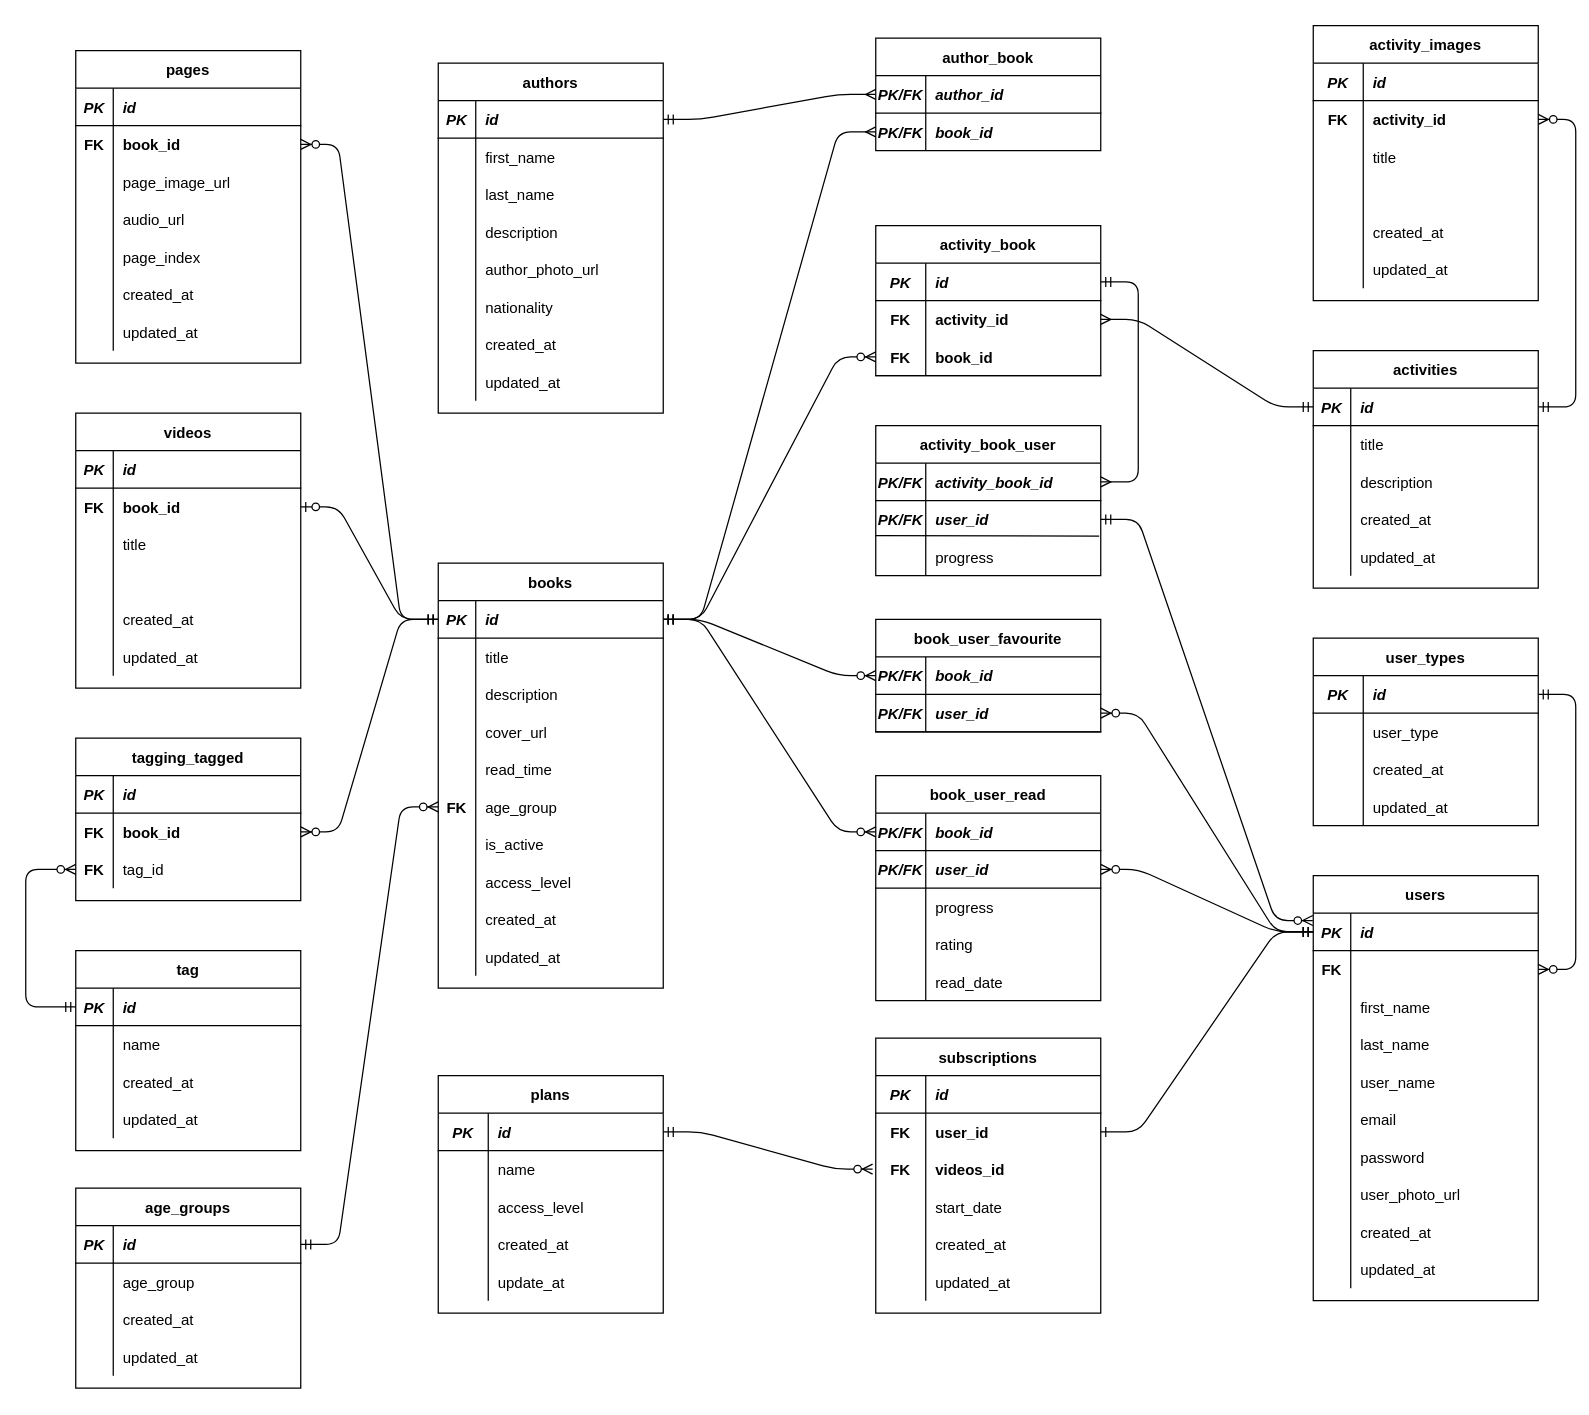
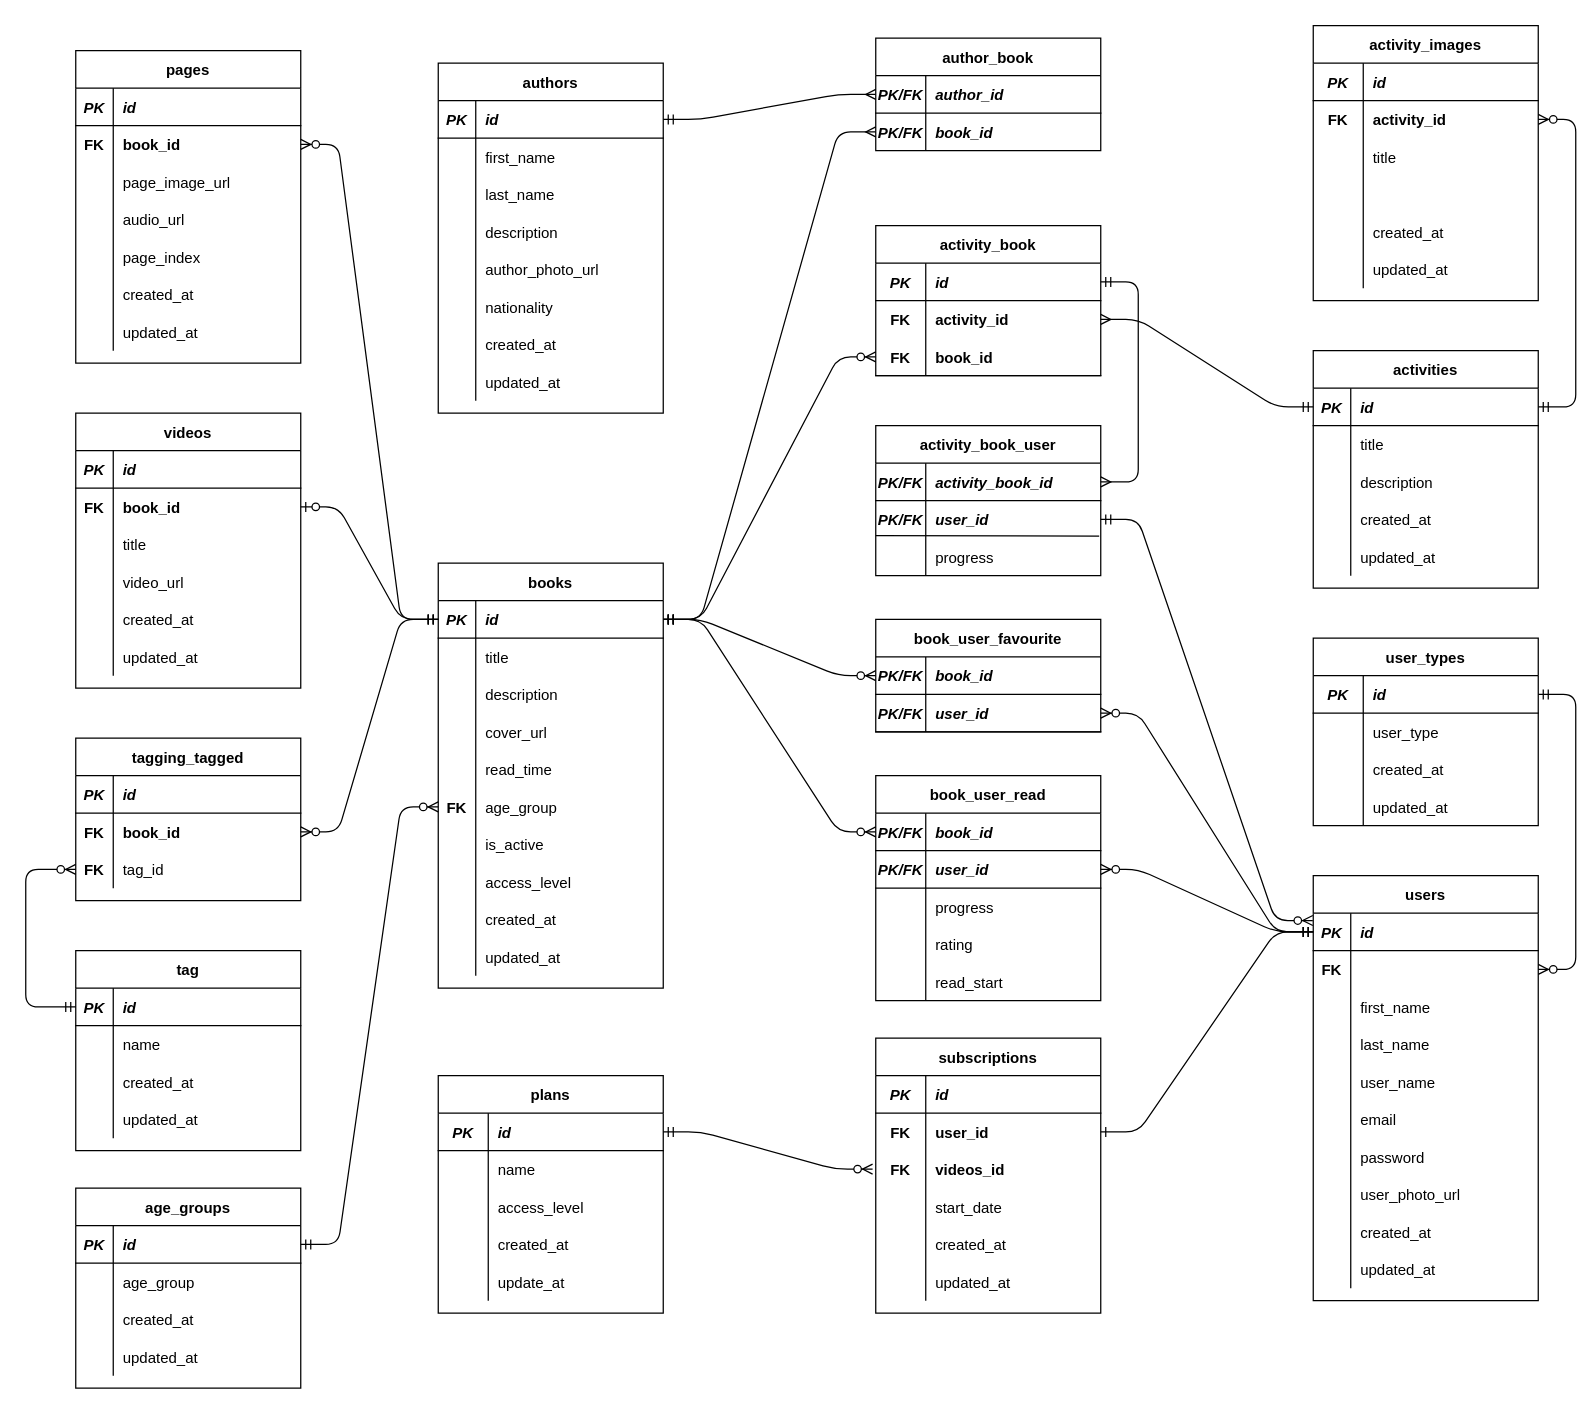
none -> (207, 582)
(973, 983) -> (977, 983)
